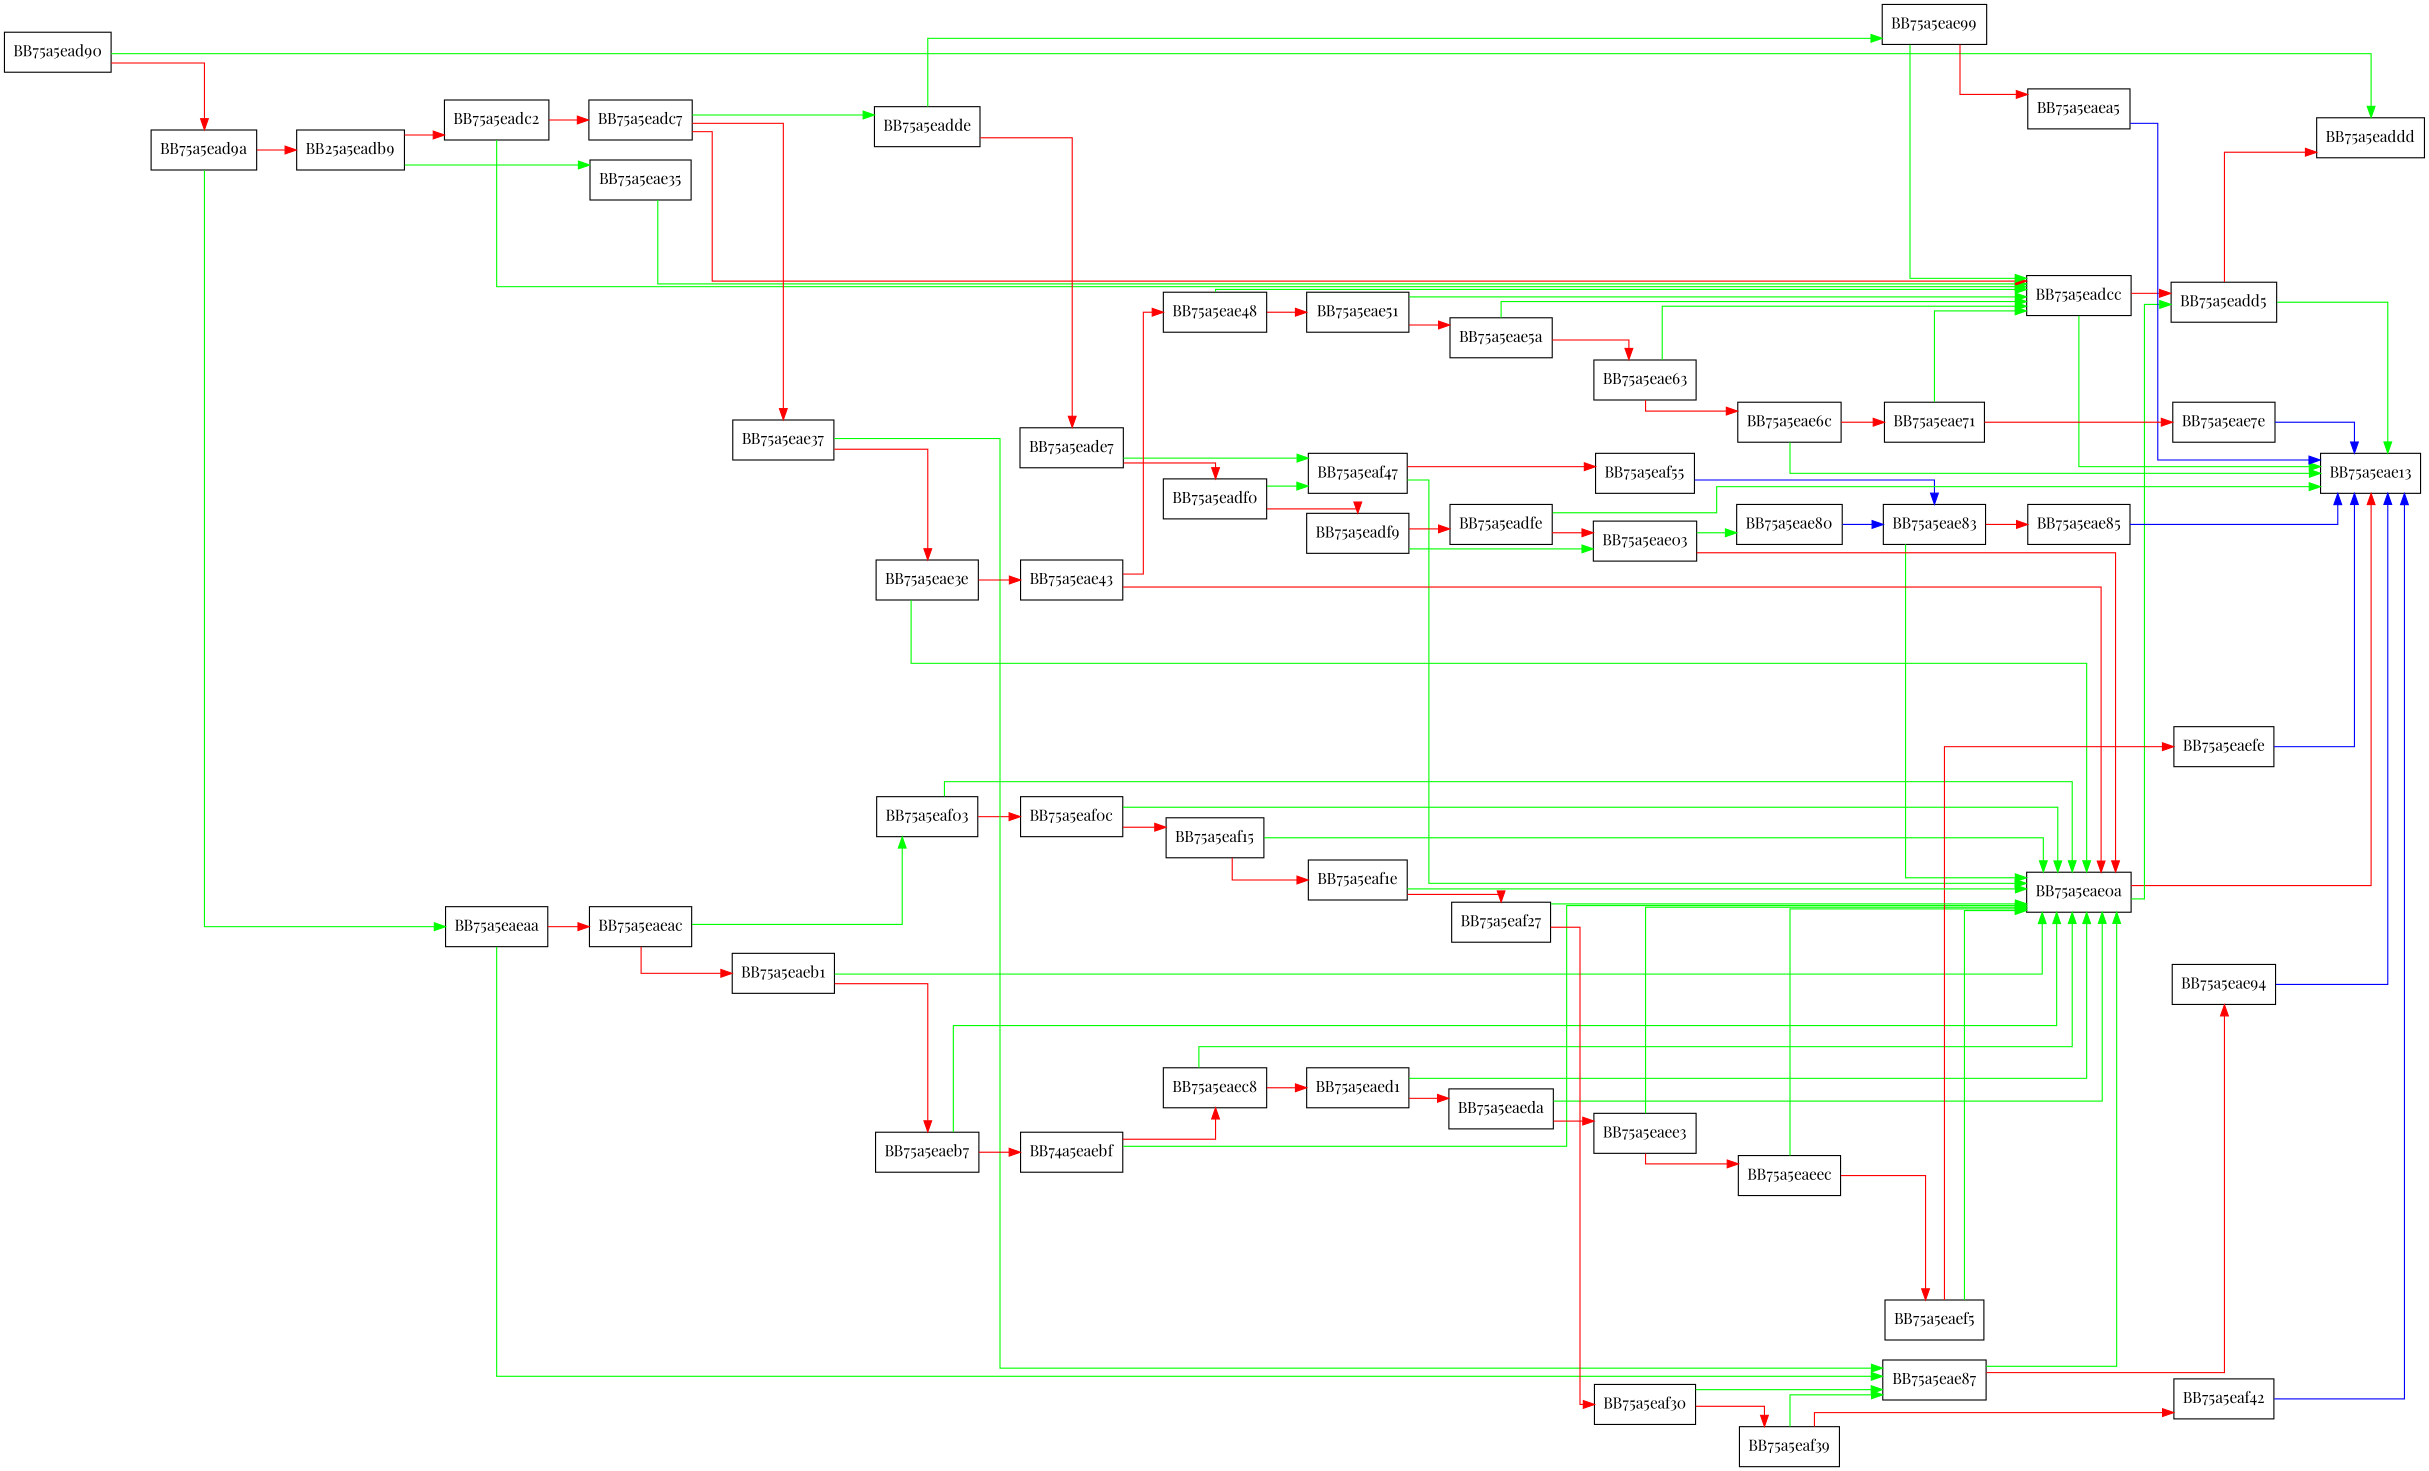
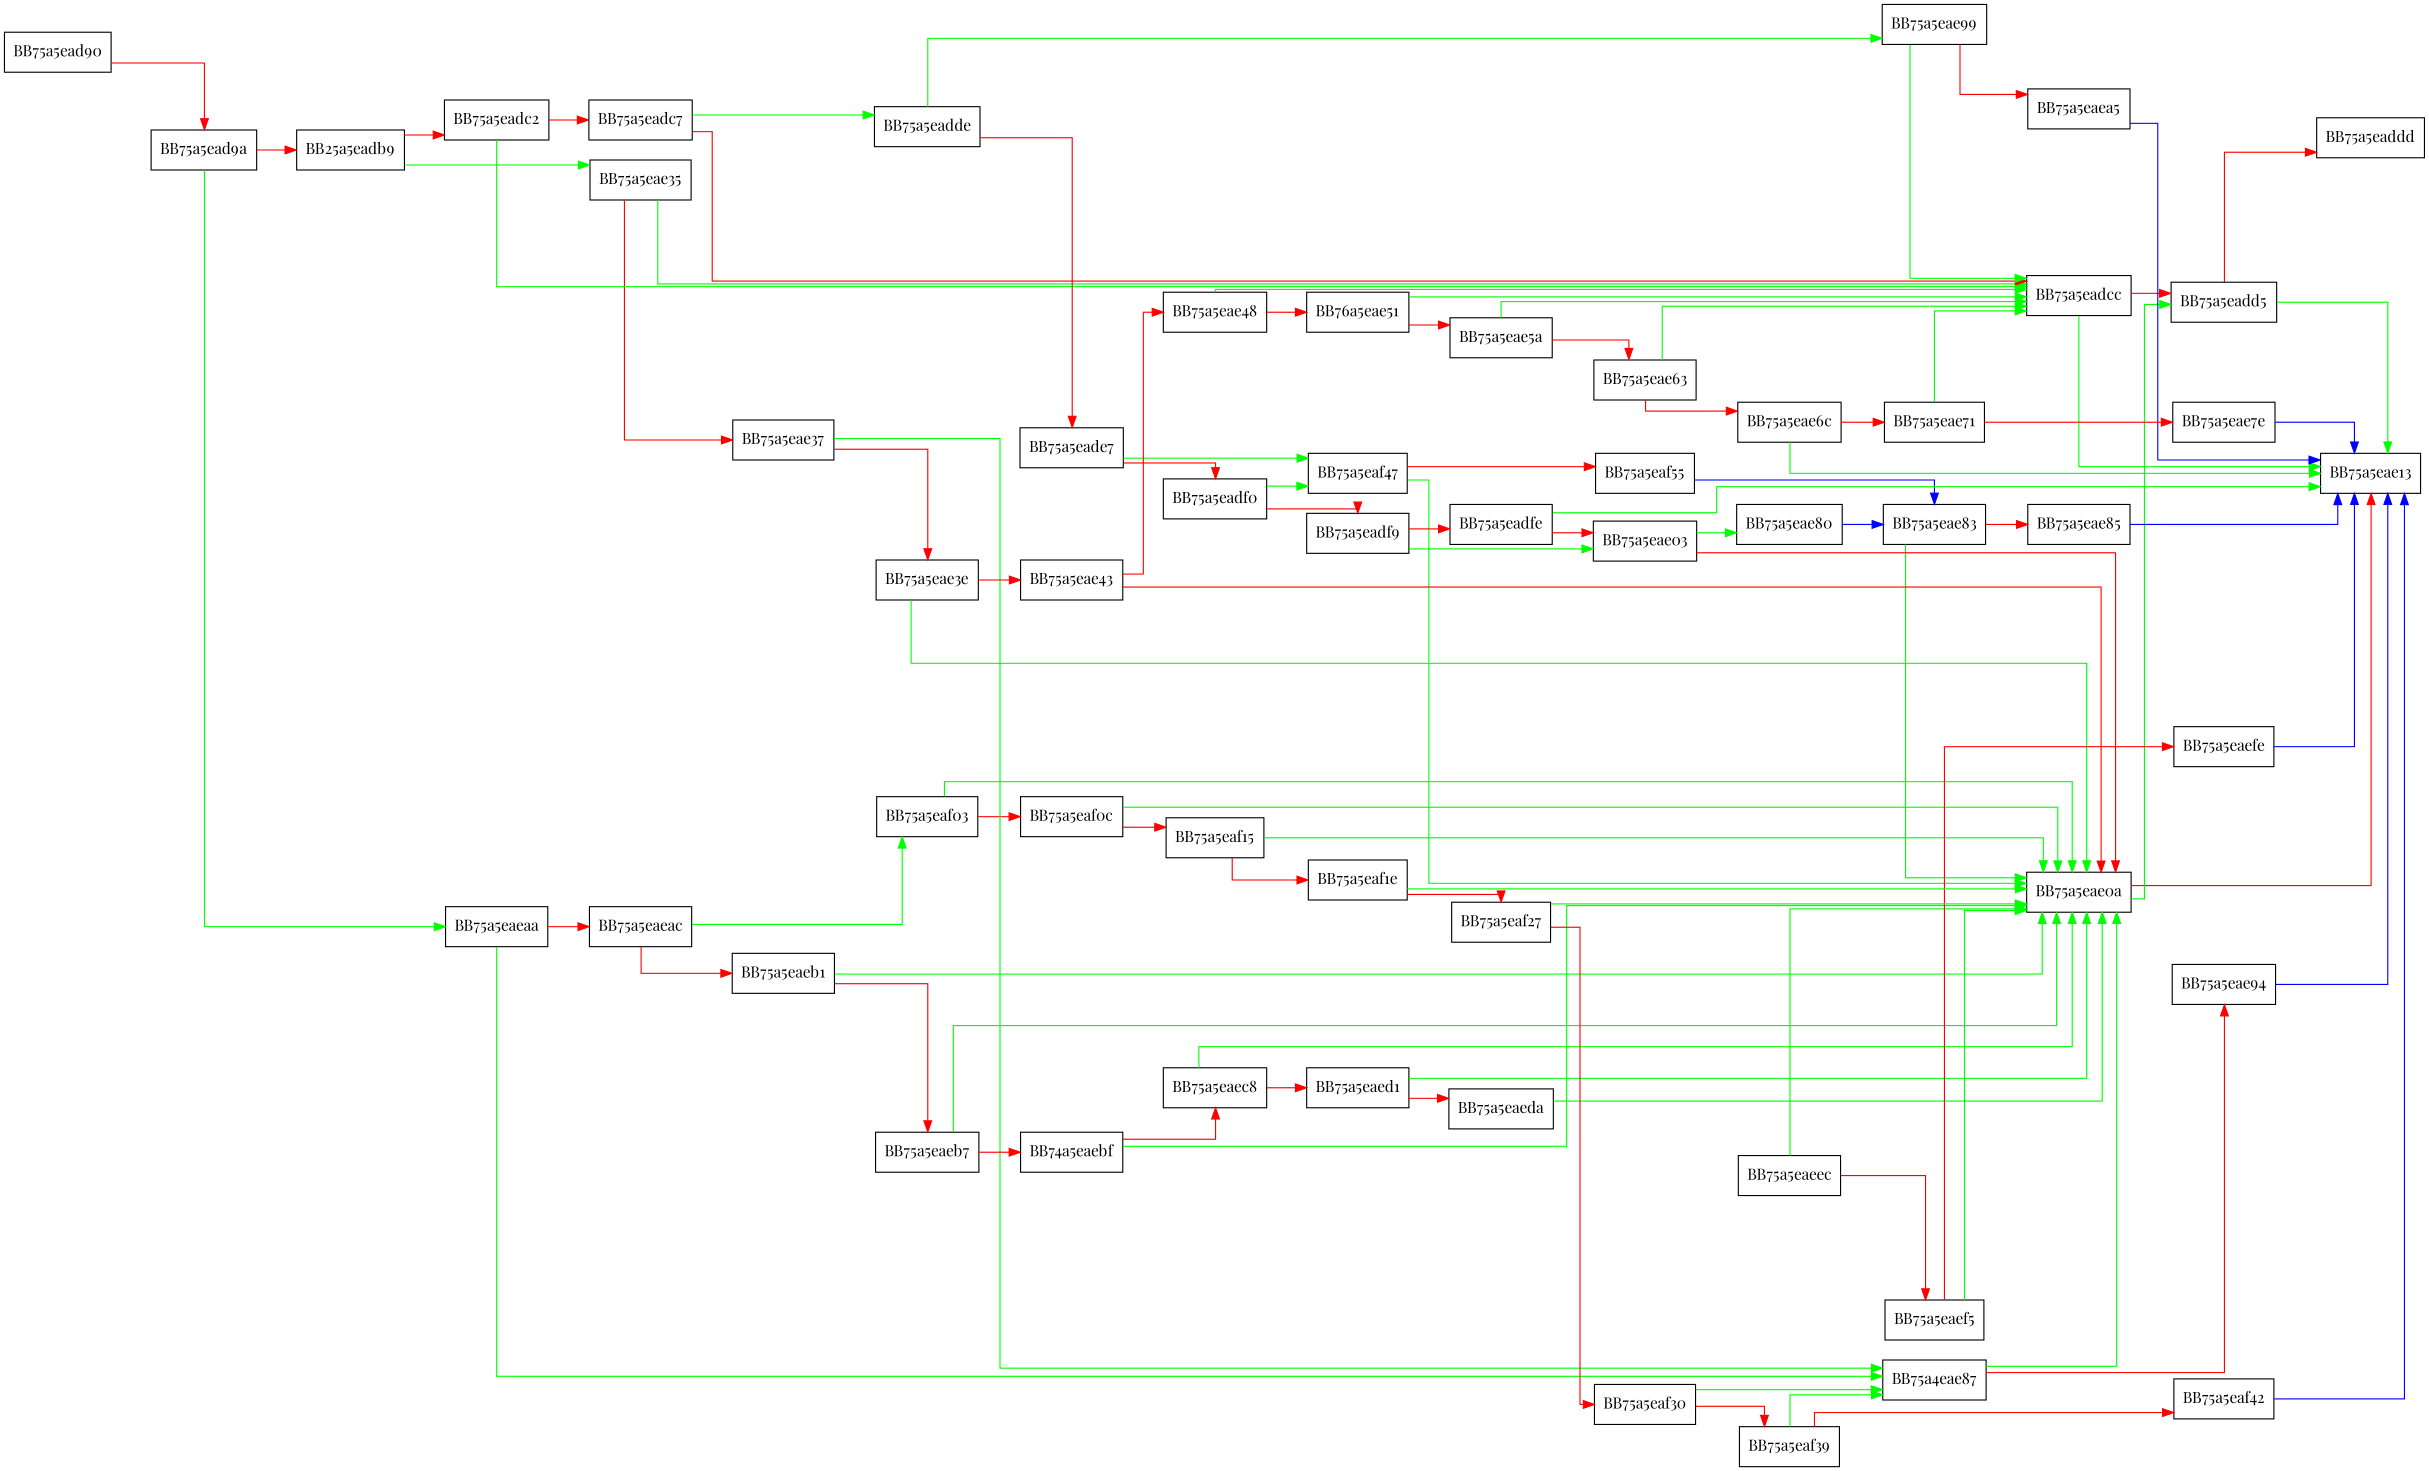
(1268, 54) -> none
(783, 221) -> (624, 369)
(1358, 312) -> (1358, 312)
(1645, 1133) -> none
(1934, 1380) -> (1934, 1380)
